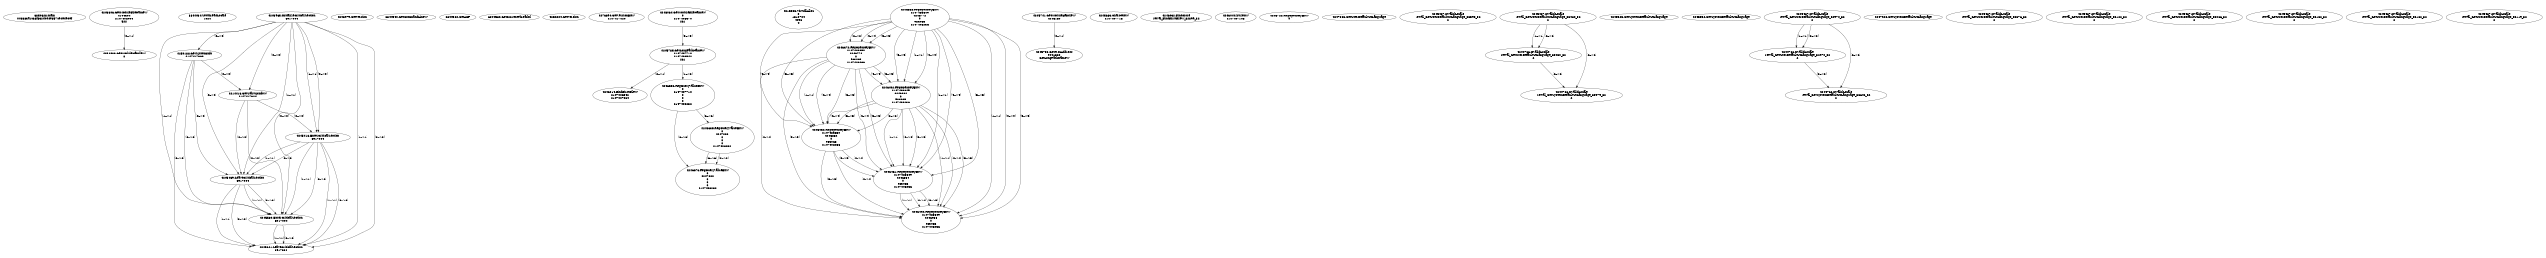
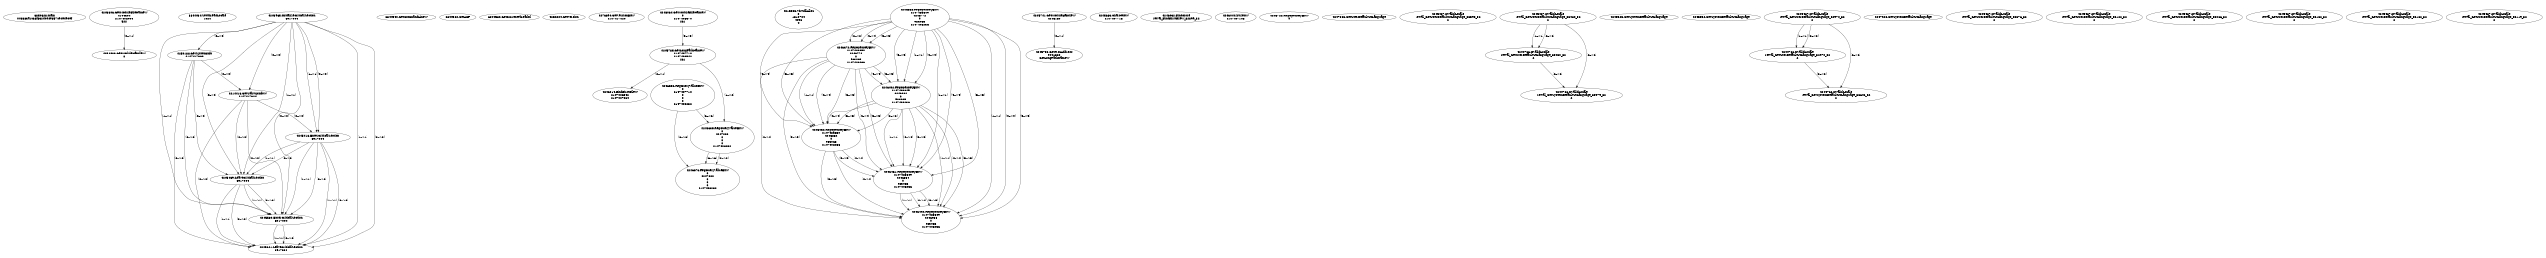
(352, 17) -> none
(683, 71) -> (720, 87)
none -> (195, 181)
